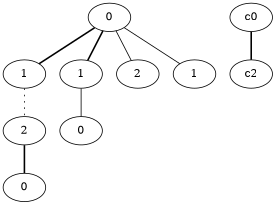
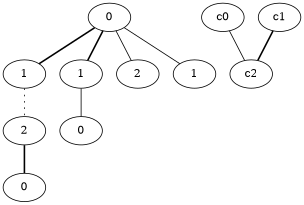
none -> (280, 17)
(251, 46) -> (237, 46)
